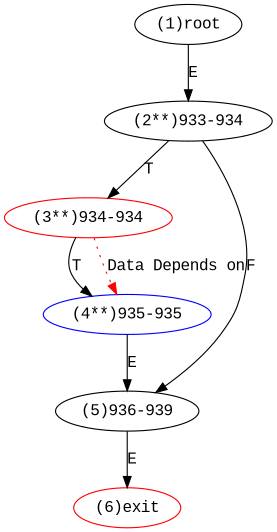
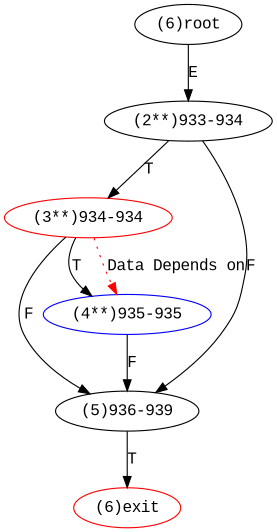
(188, 24) -> (188, 24)
none -> (20, 318)
(132, 363) -> (132, 363)
(132, 459) -> (132, 459)
